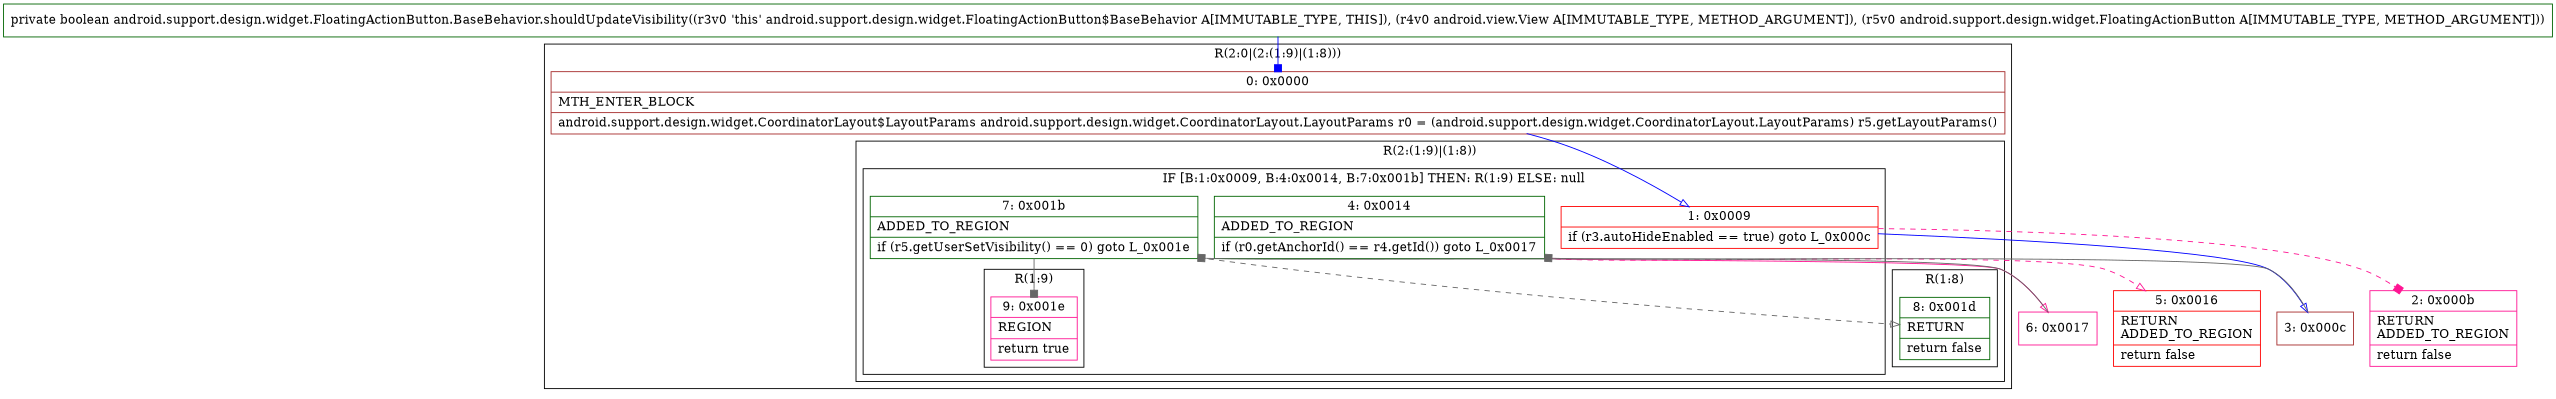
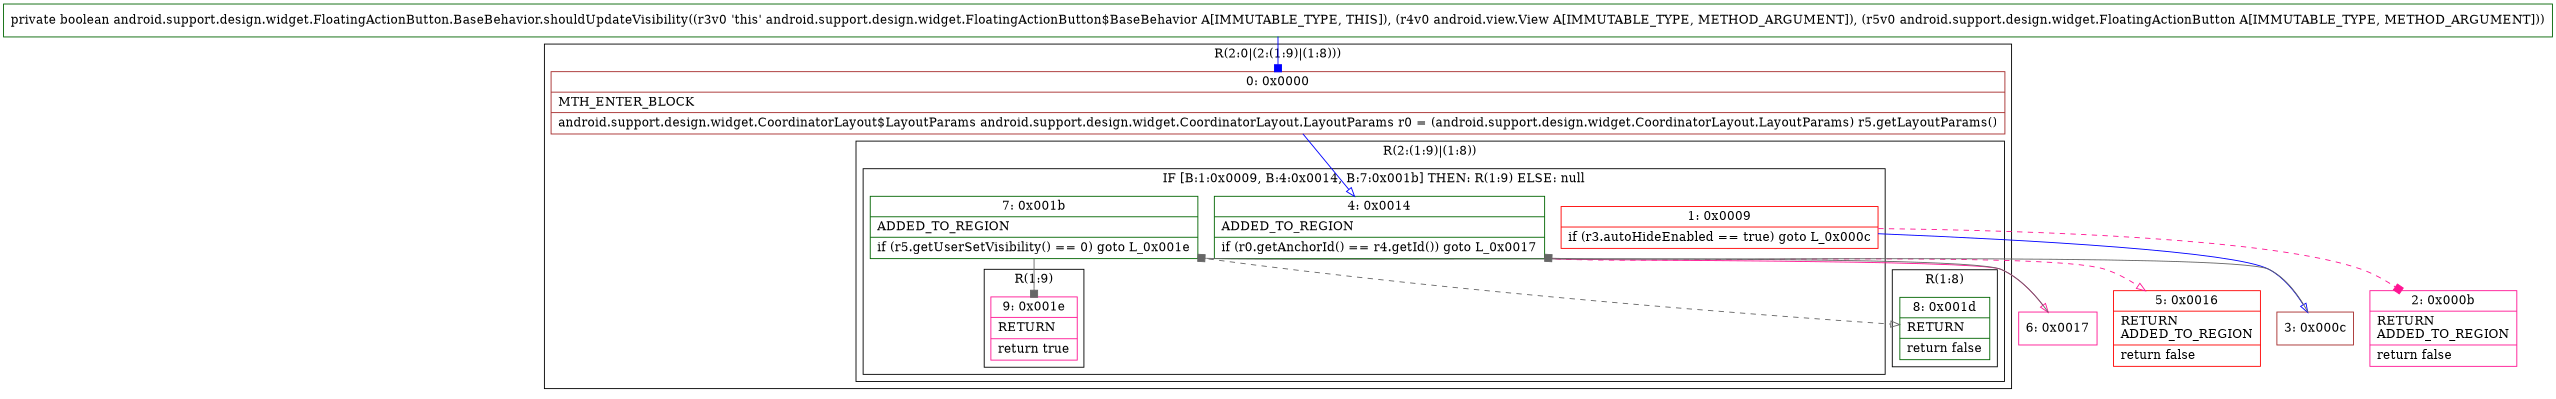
(1606, 162) -> (1326, 162)
(1025, 328) -> (1027, 328)
